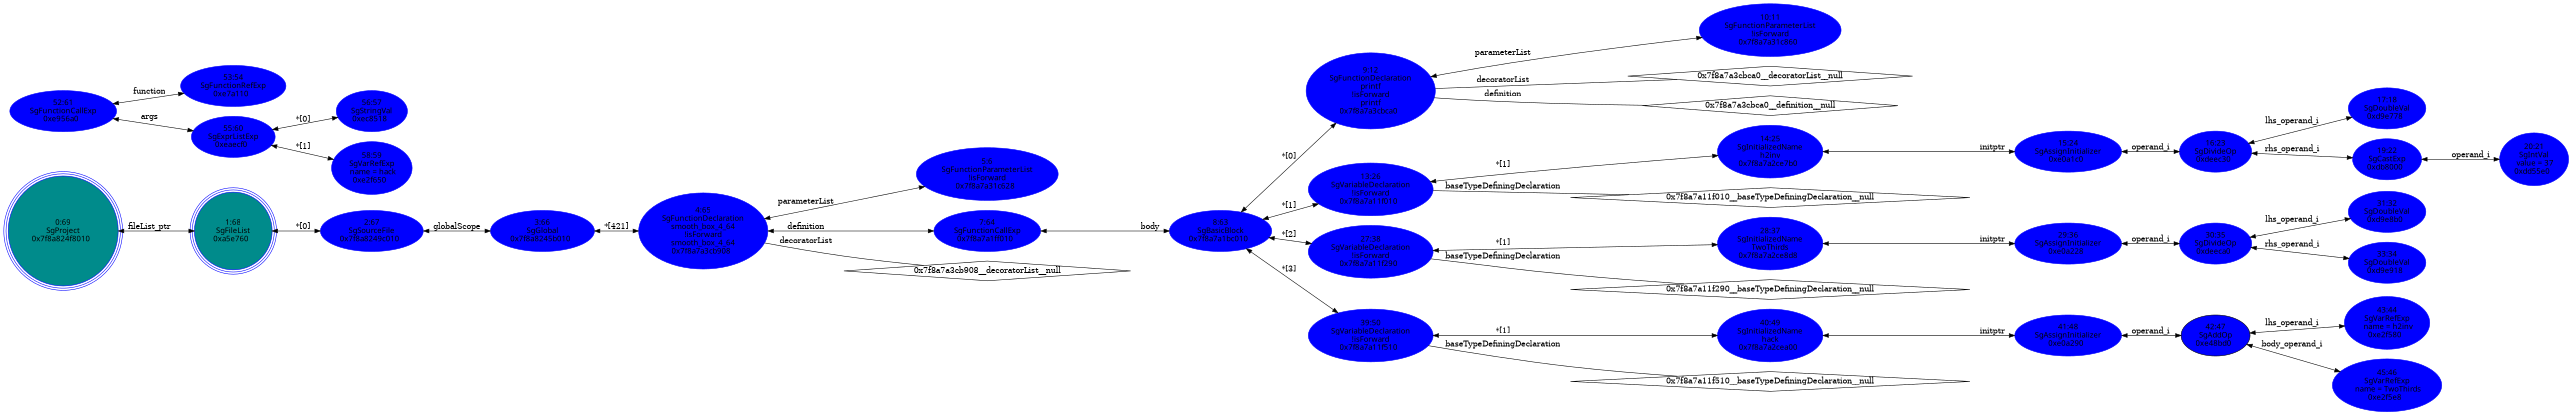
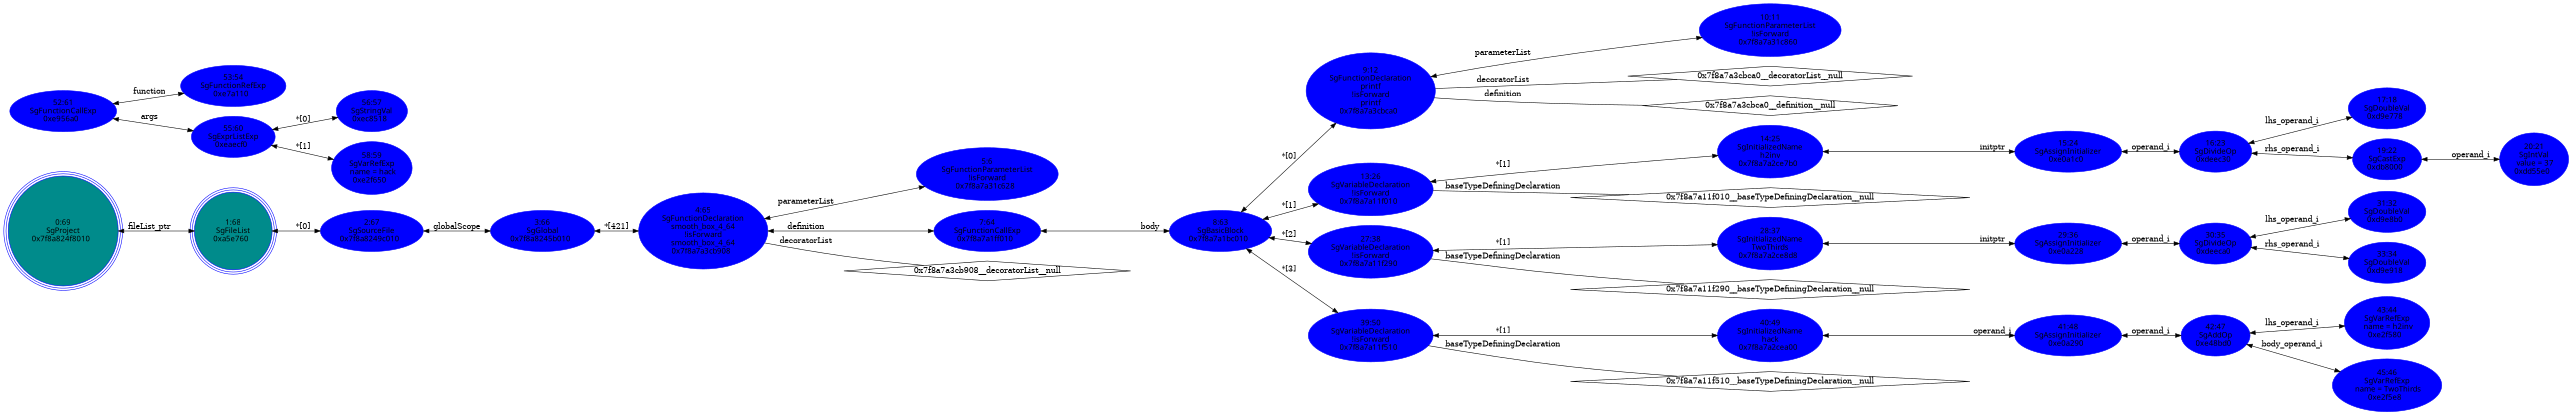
(1992, 331) -> (1992, 331)
(2216, 335) -> (2216, 335)
